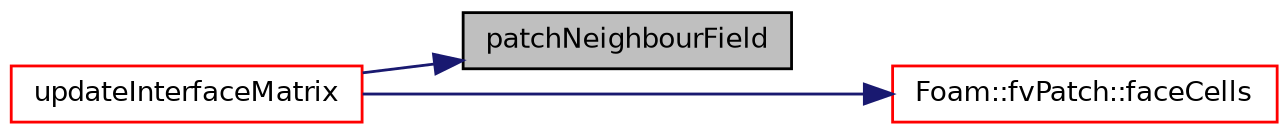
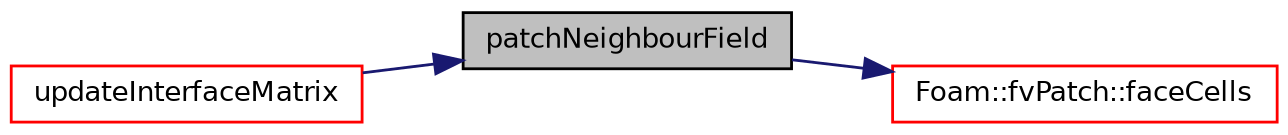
(613, 94) -> (828, 64)
